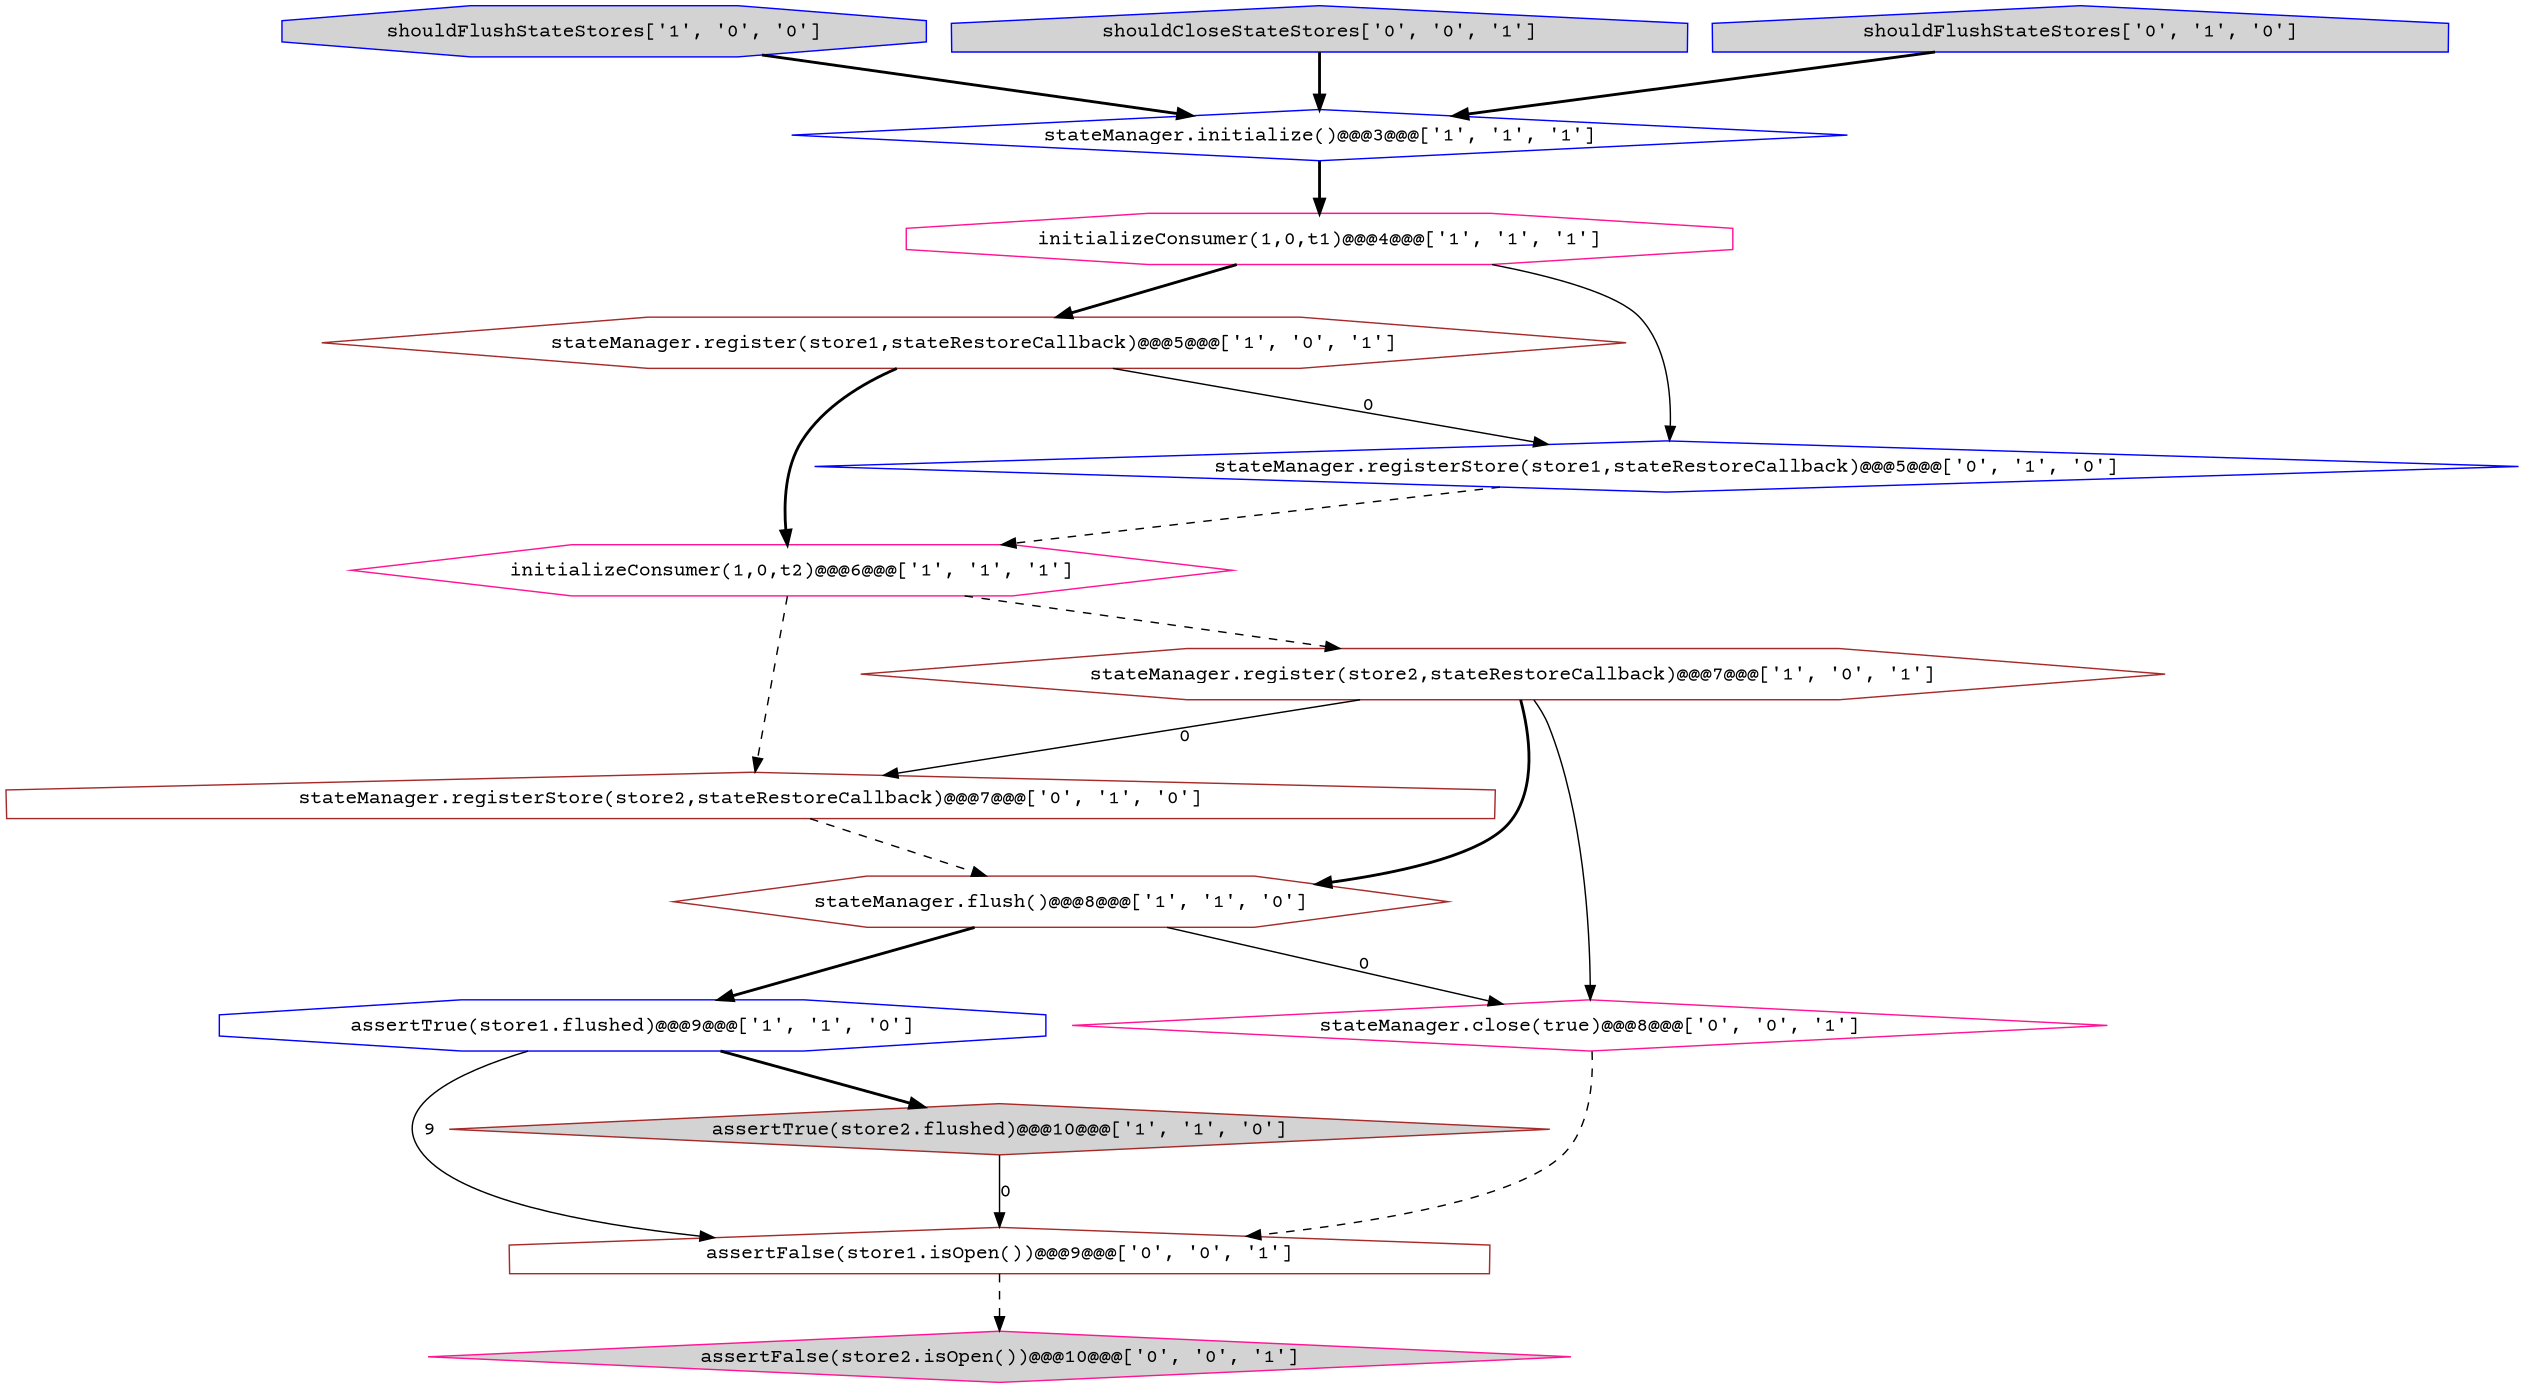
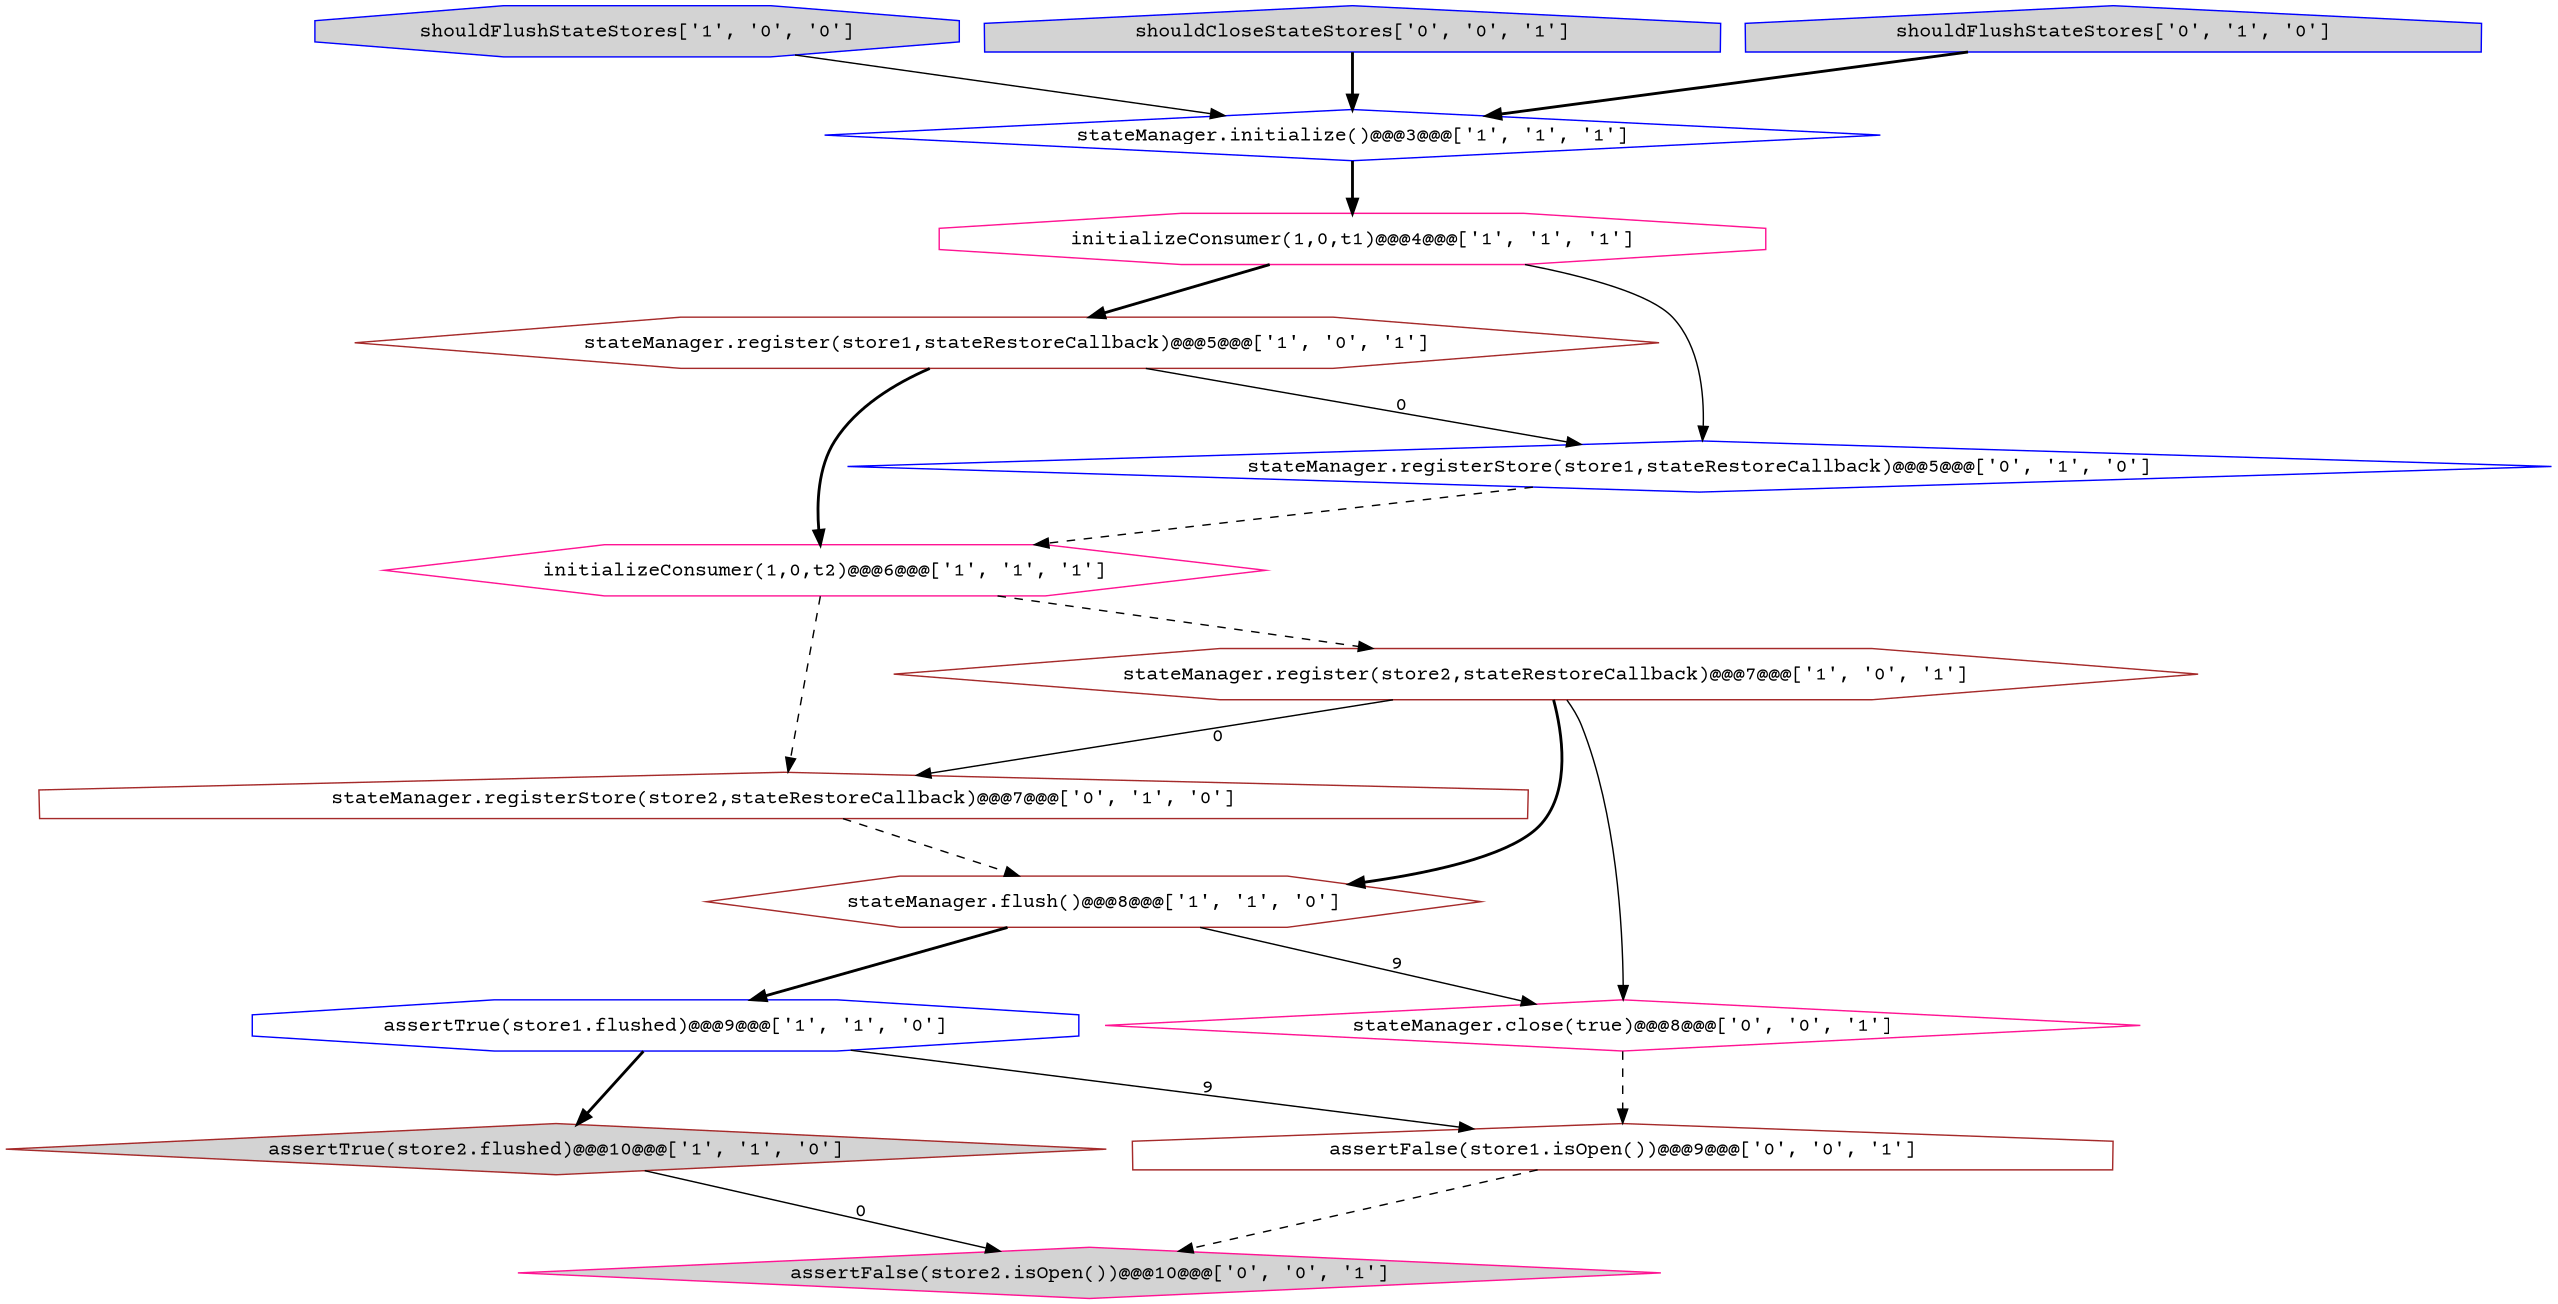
(970, 84) -> (1003, 84)
(1364, 964) -> (1397, 964)
(1000, 1184) -> (815, 1209)
